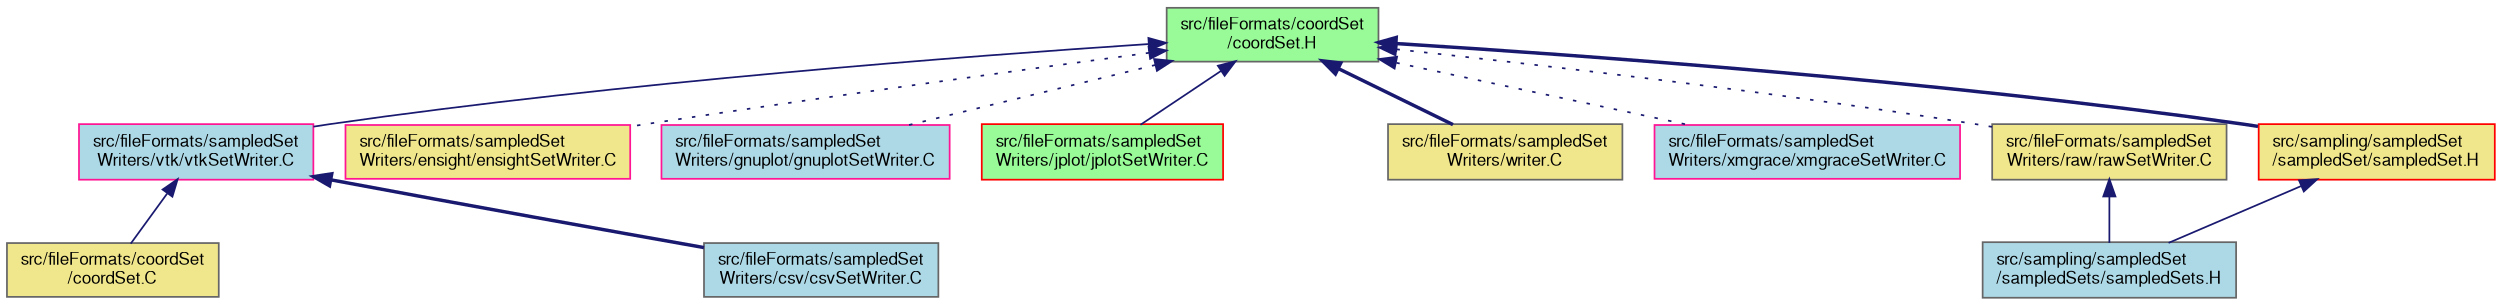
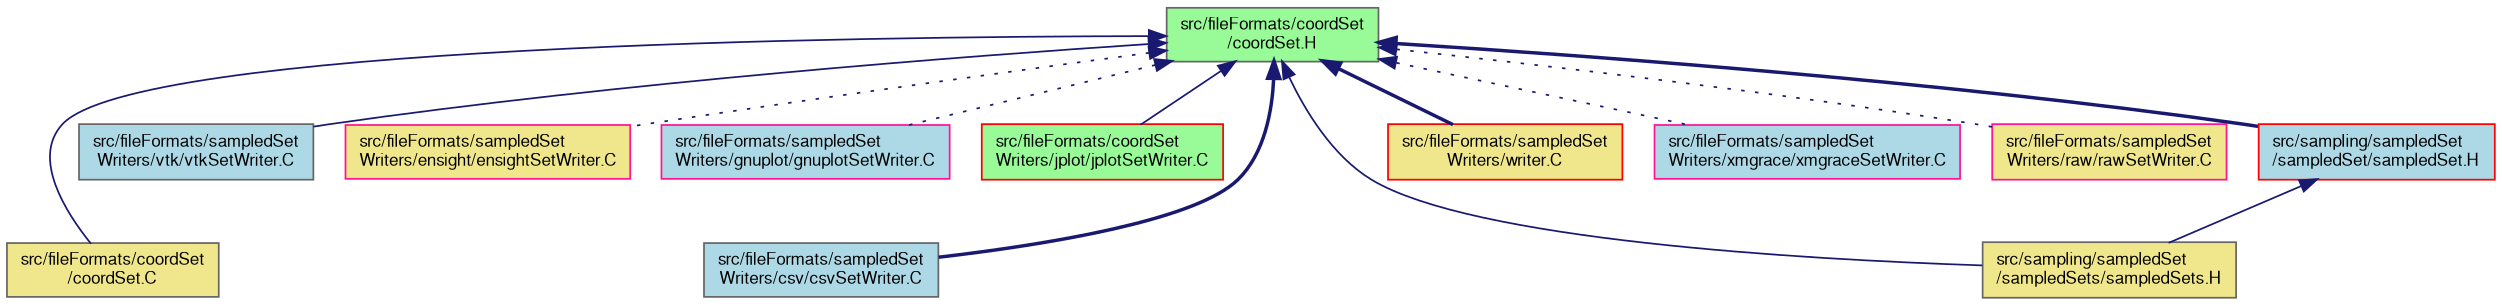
(196, 152) -> (196, 152)
(1102, 152) -> (1102, 152)
(1505, 152) -> (1505, 152)
(2109, 152) -> (2109, 152)
(2377, 152) -> (2377, 152)
(518, 214) -> (1146, 221)
(149, 219) -> (534, 50)
(2109, 220) -> (1607, 238)
(2109, 270) -> (2109, 270)
